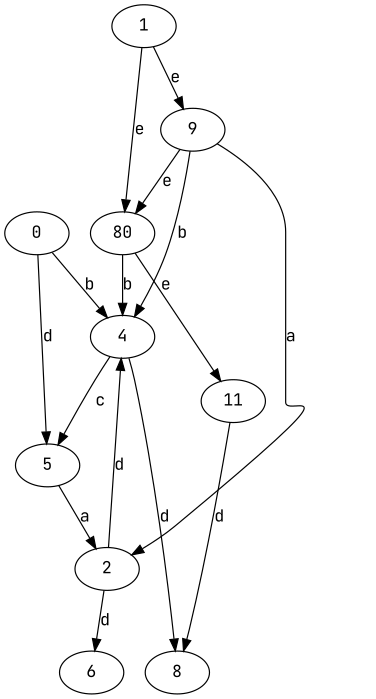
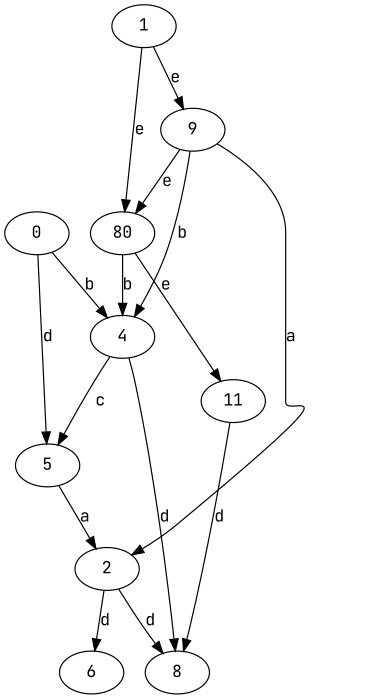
(114, 459) -> (136, 617)
